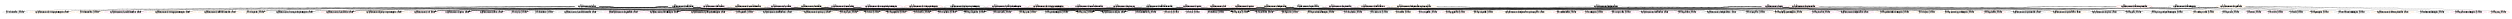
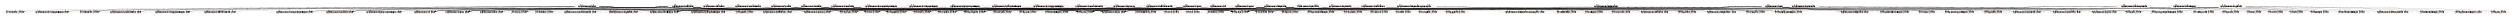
(256, 12) -> none
(1057, 12) -> (1057, 12)
(1484, 12) -> none
(1621, 12) -> (1621, 12)
(1821, 12) -> none
(2469, 12) -> (2469, 12)
